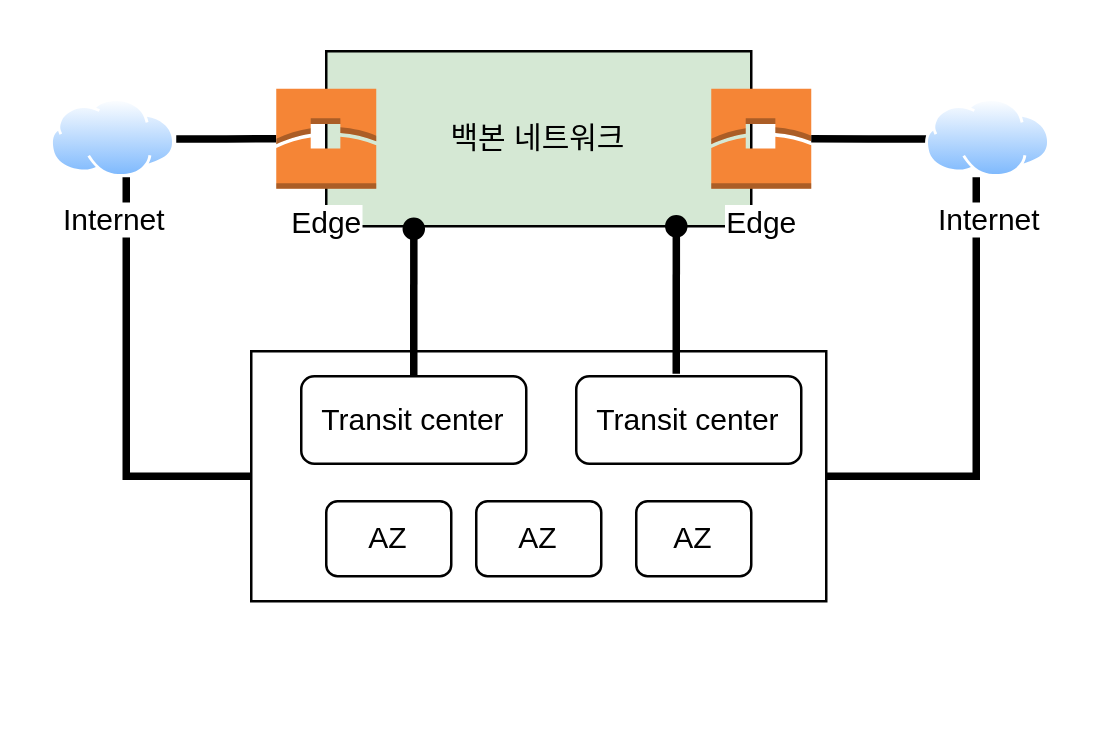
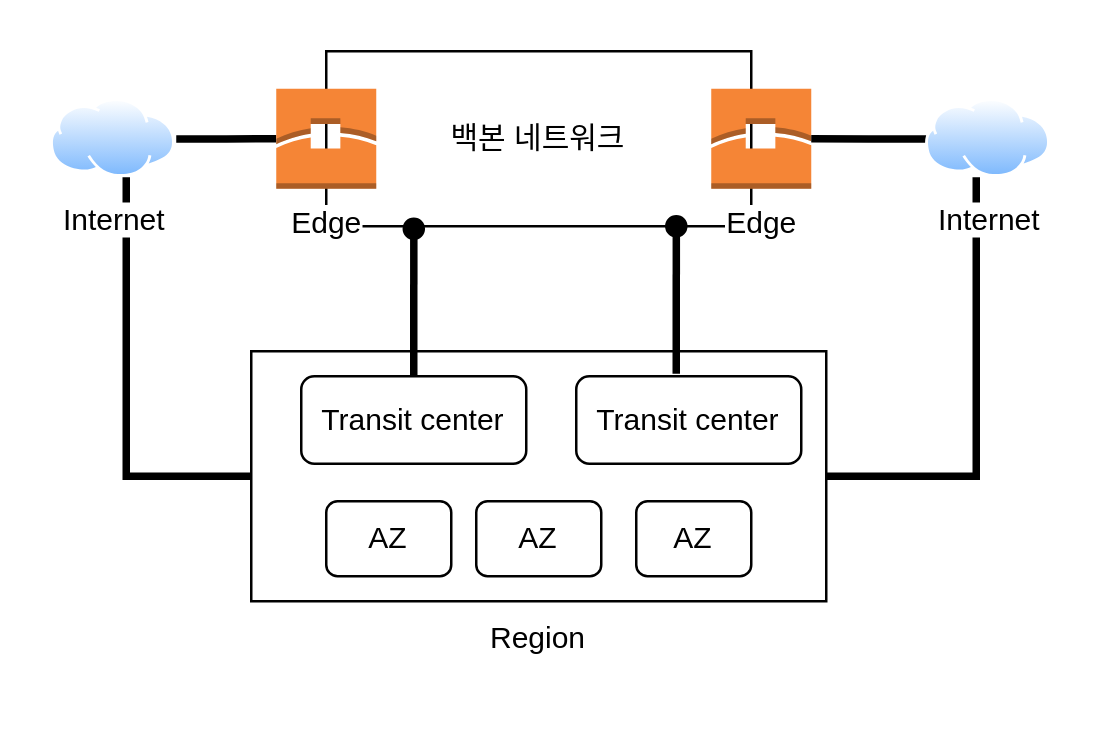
(539, 139) -> (539, 139)
none -> (539, 639)
